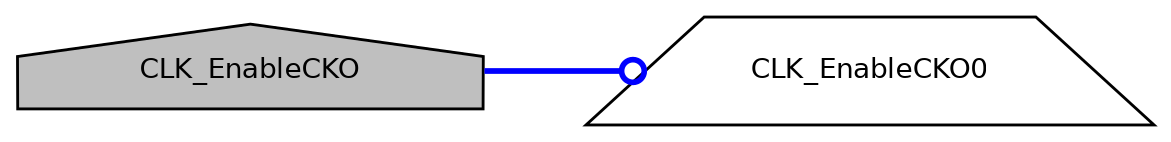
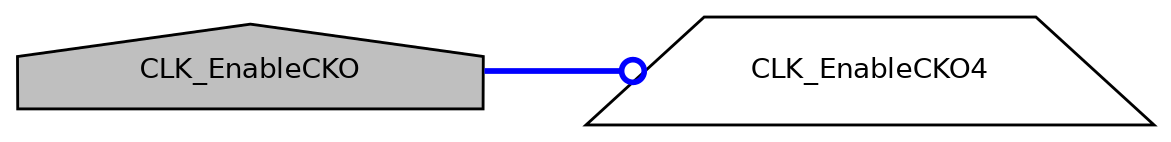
(870, 71) -> (870, 71)
